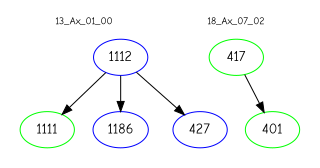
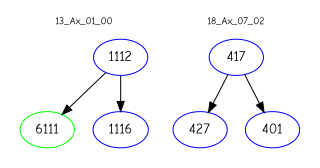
(236, 57) -> (236, 57)
(151, 85) -> (221, 89)
(47, 130) -> (47, 130)
(121, 130) -> (121, 130)
(273, 130) -> (273, 130)
